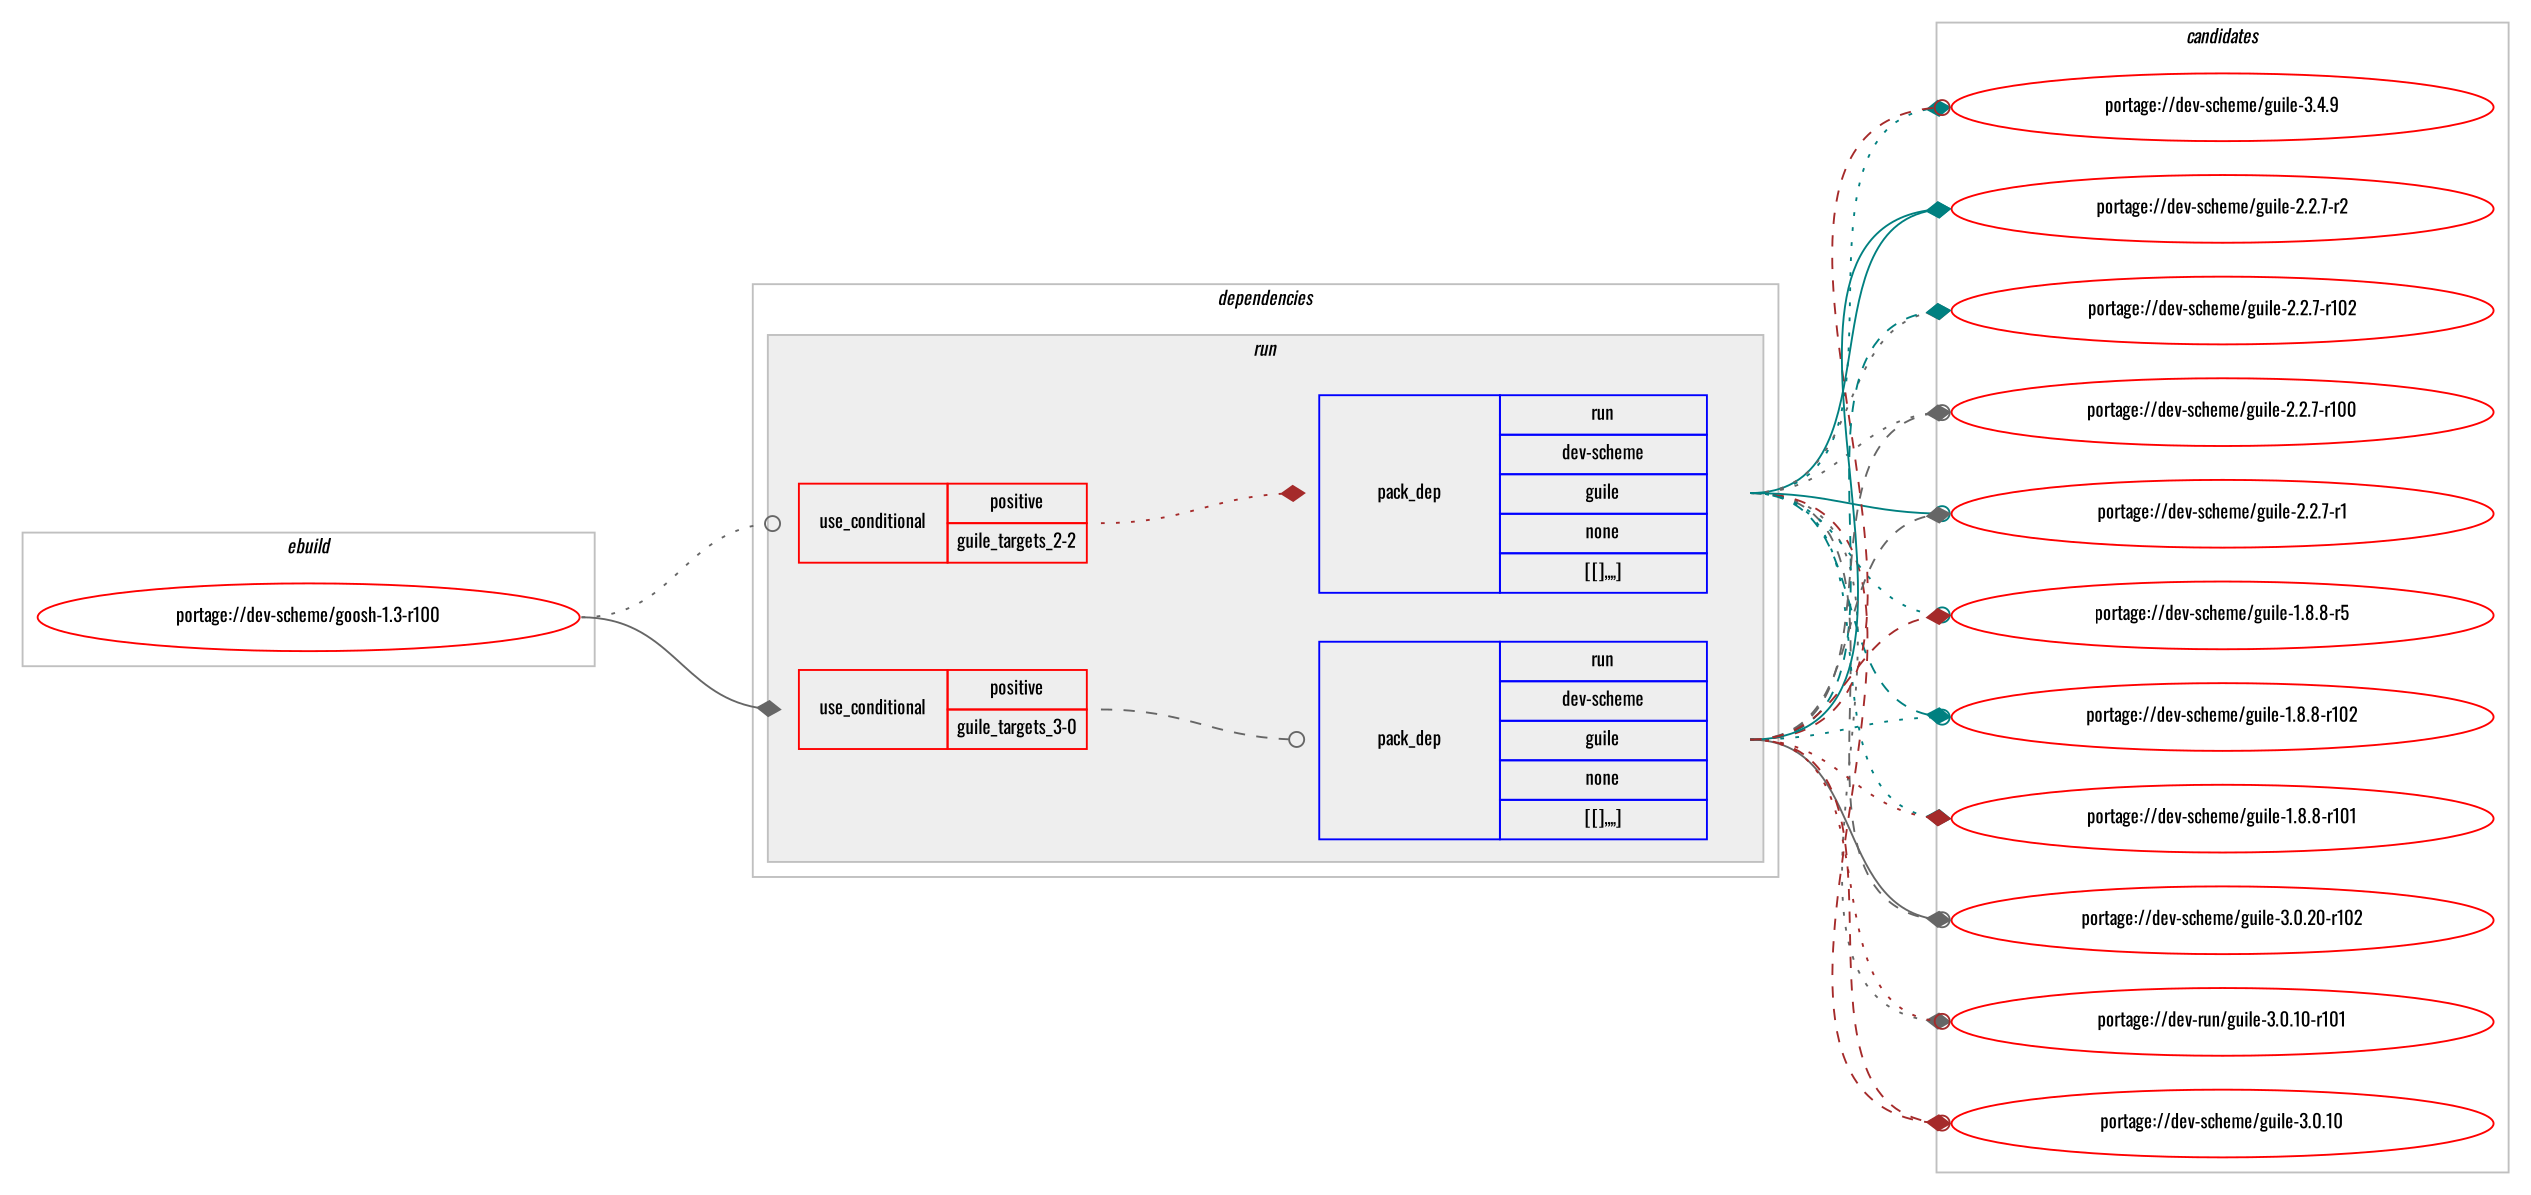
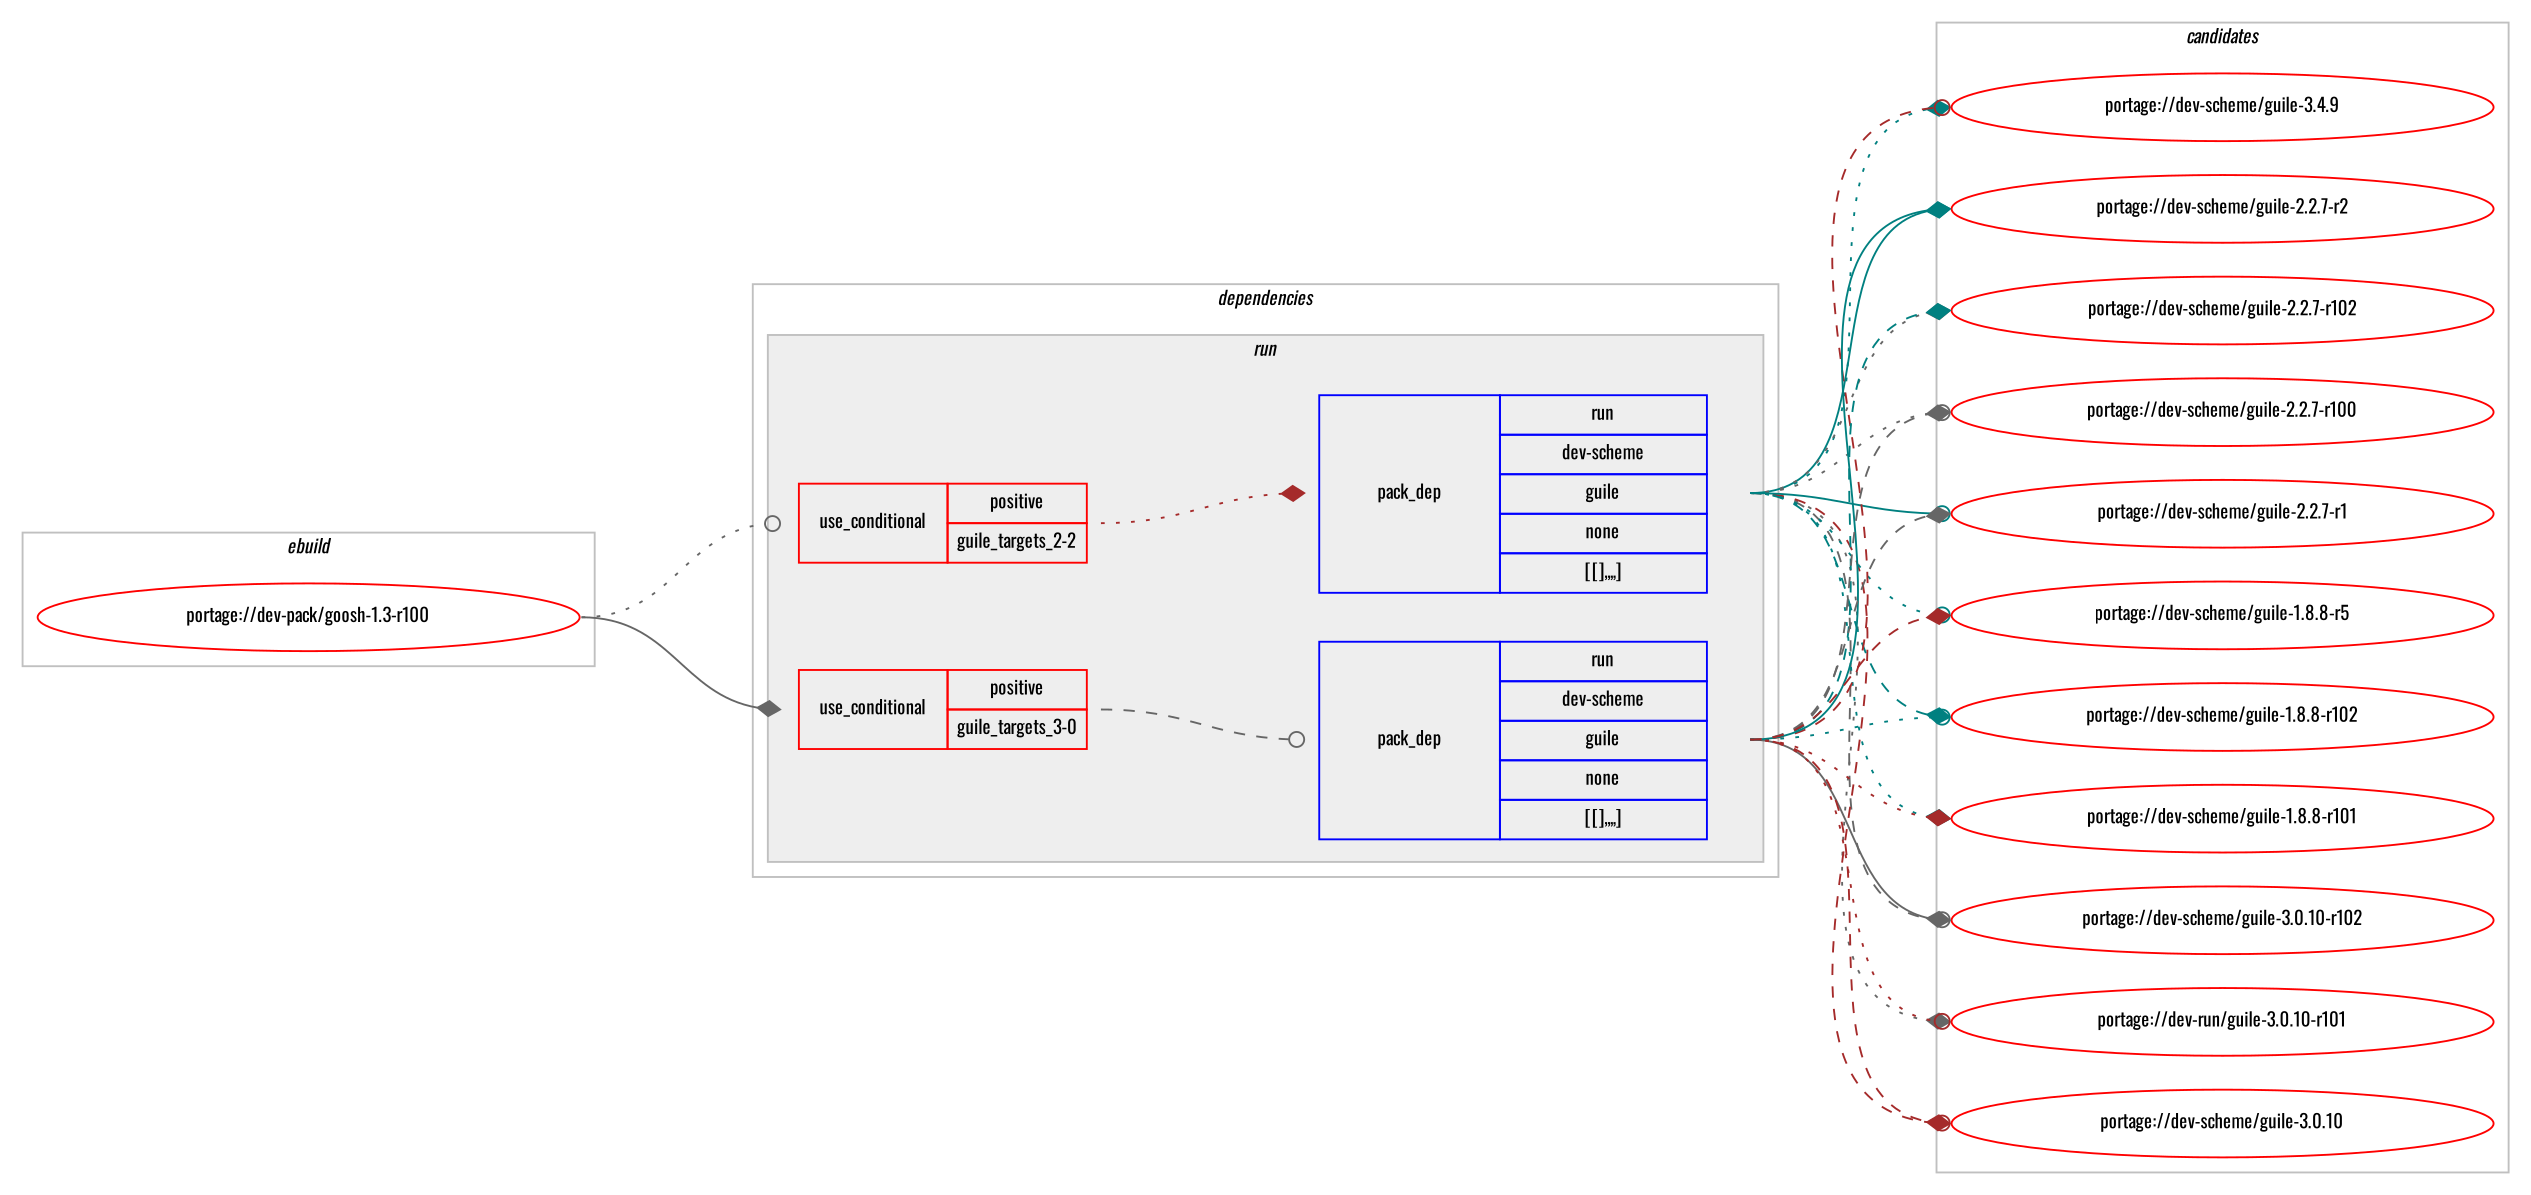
(309, 617) -> (309, 617)
(2223, 920) -> (2223, 920)
